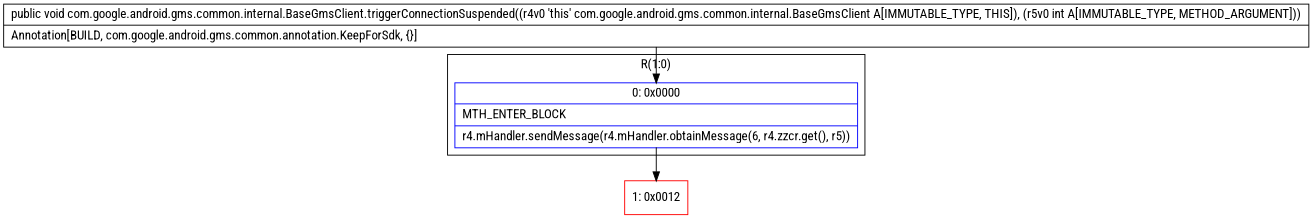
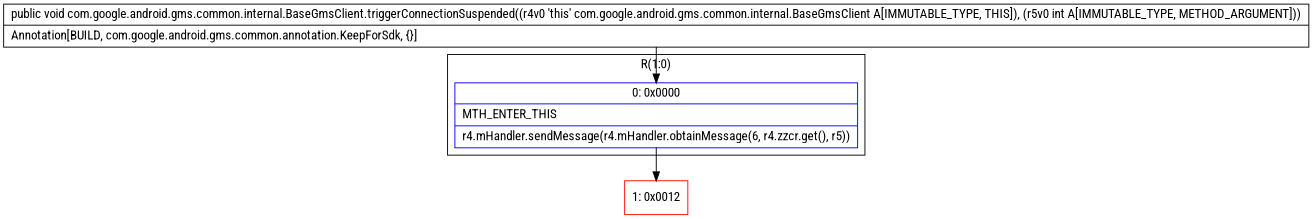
(514, 114) -> (510, 114)
